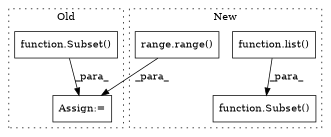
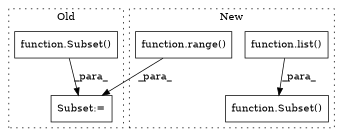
(177, 45) -> (184, 45)
(82, 109) -> (82, 109)
